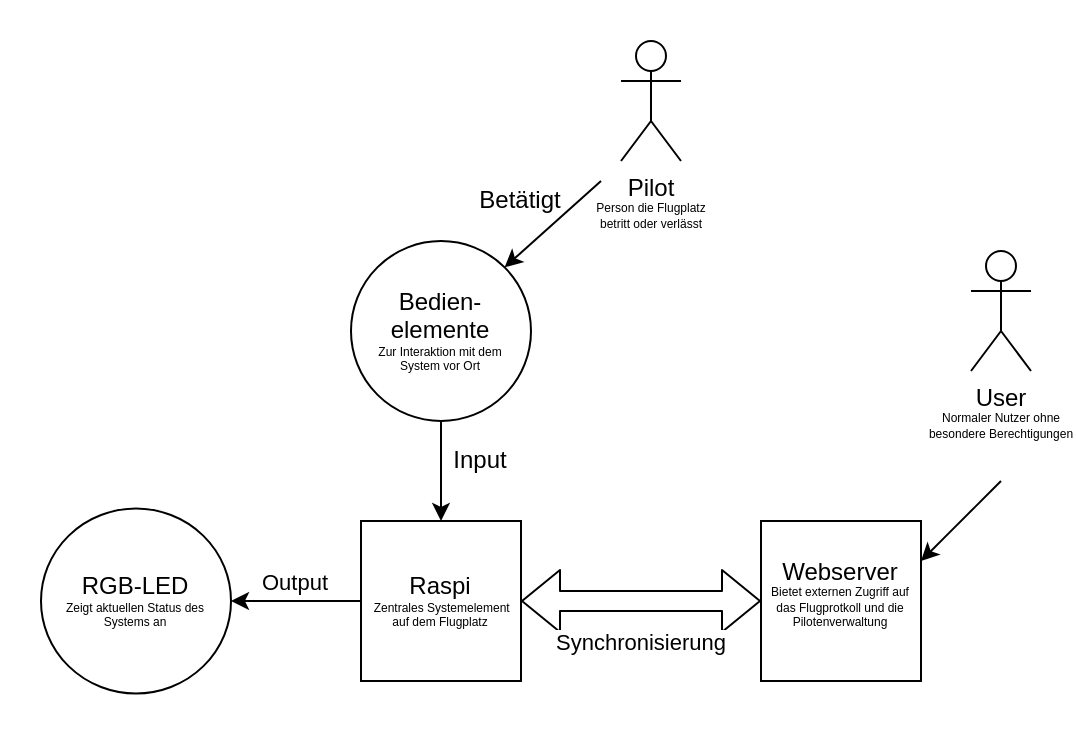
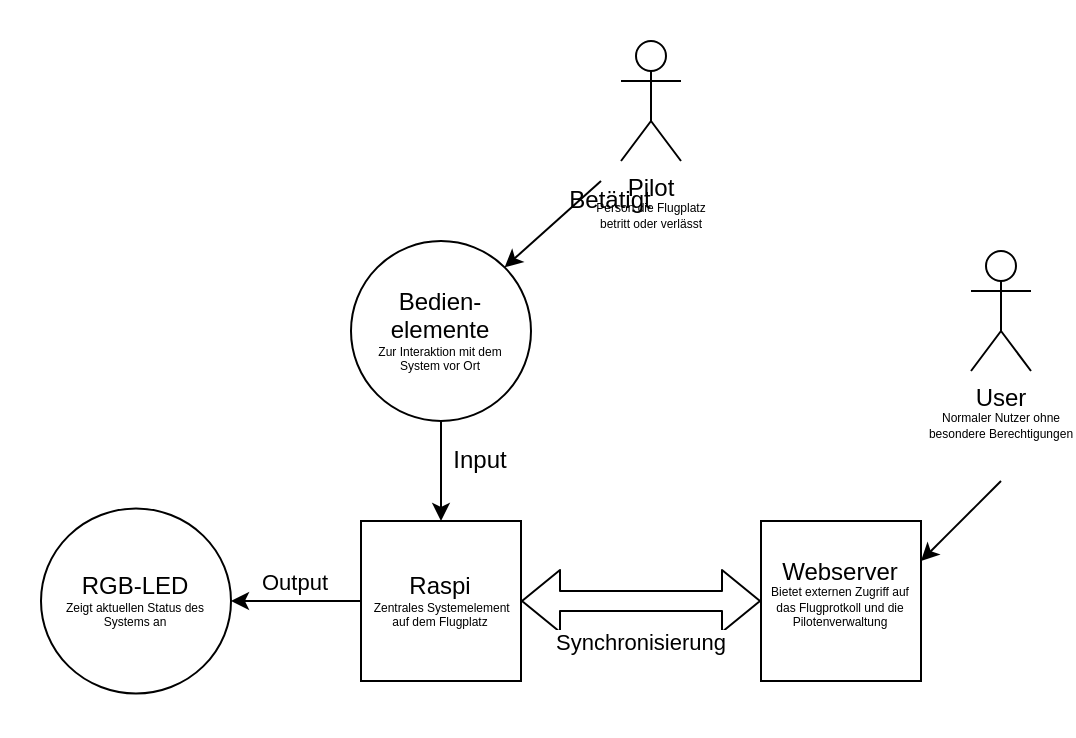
(521, 201) -> (611, 201)
